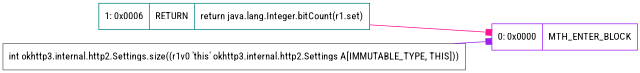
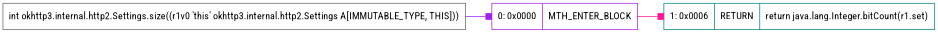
(427, 28) -> (647, 16)
